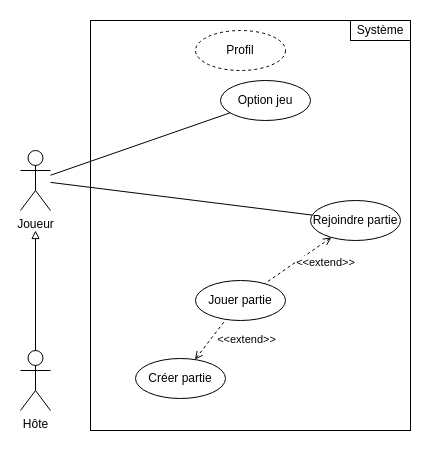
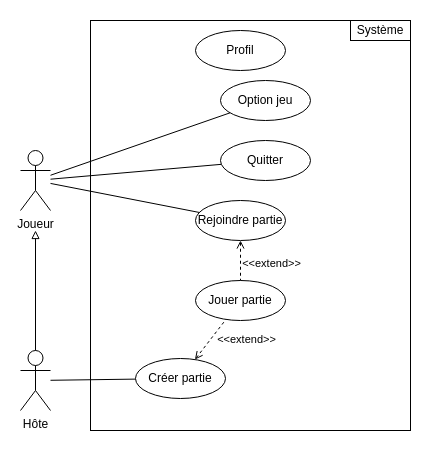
(241, 51) -> (241, 51)
none -> (266, 161)
none -> (135, 172)
(356, 221) -> (241, 221)
none -> (93, 380)
